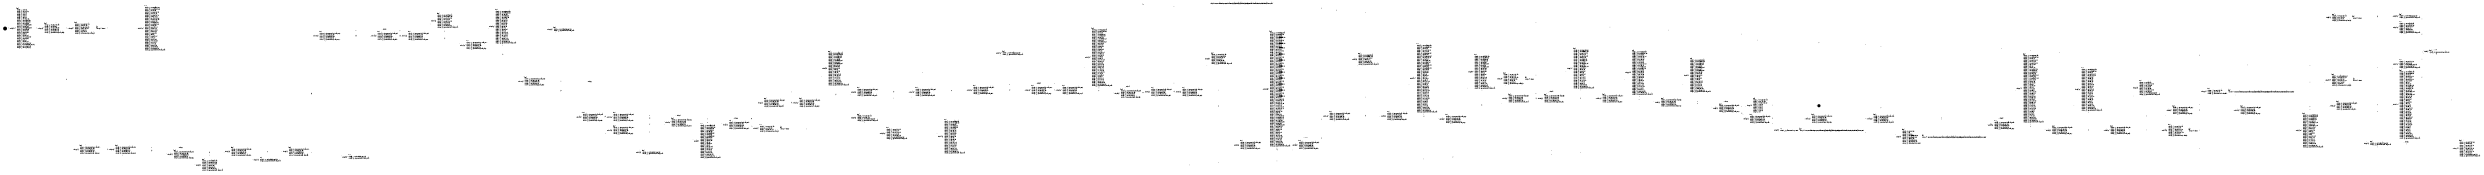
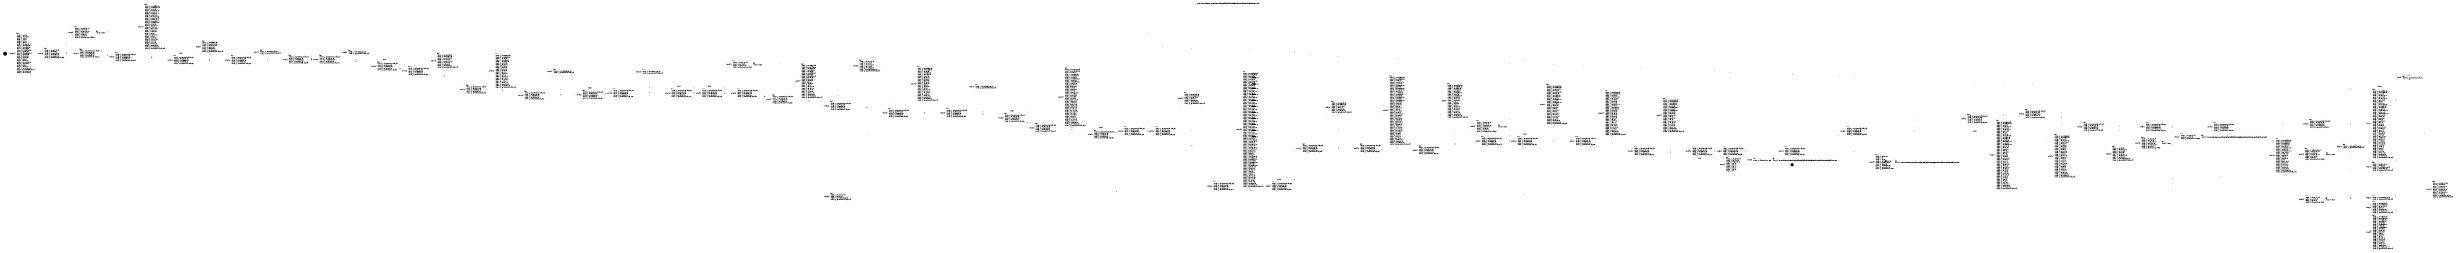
(621, 131) -> none
